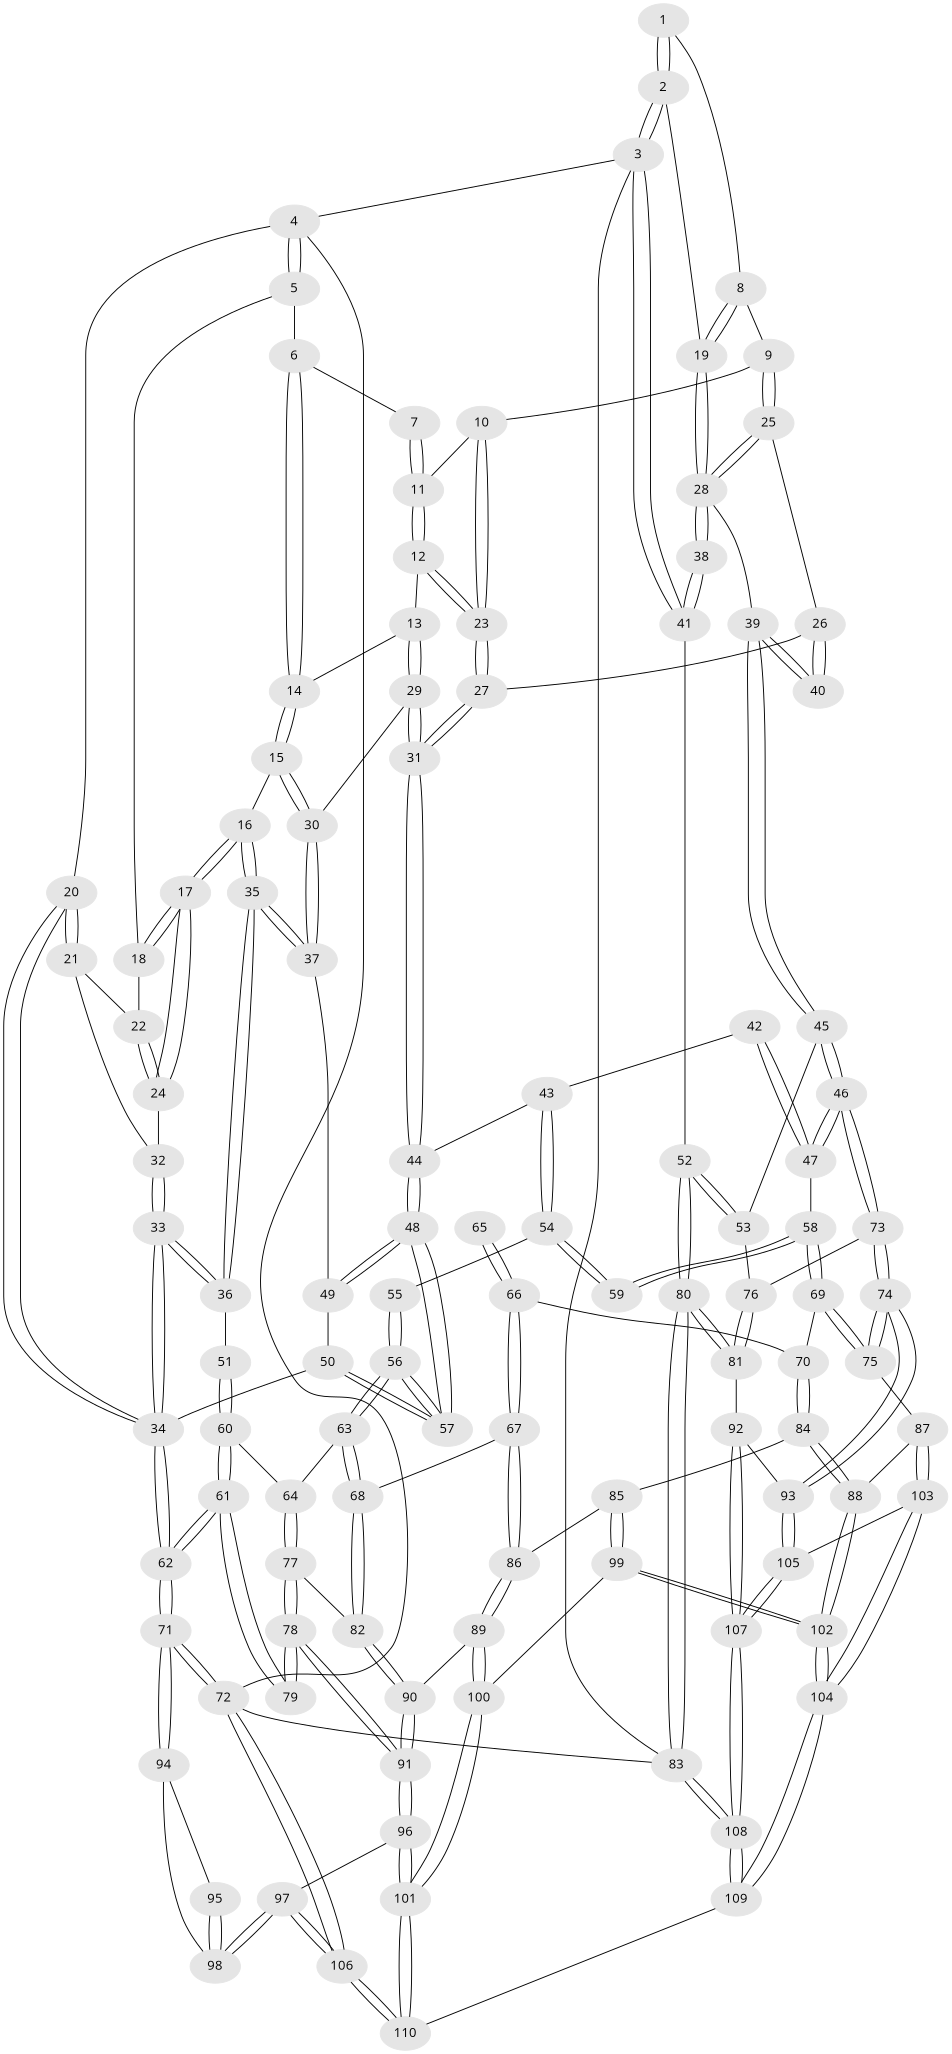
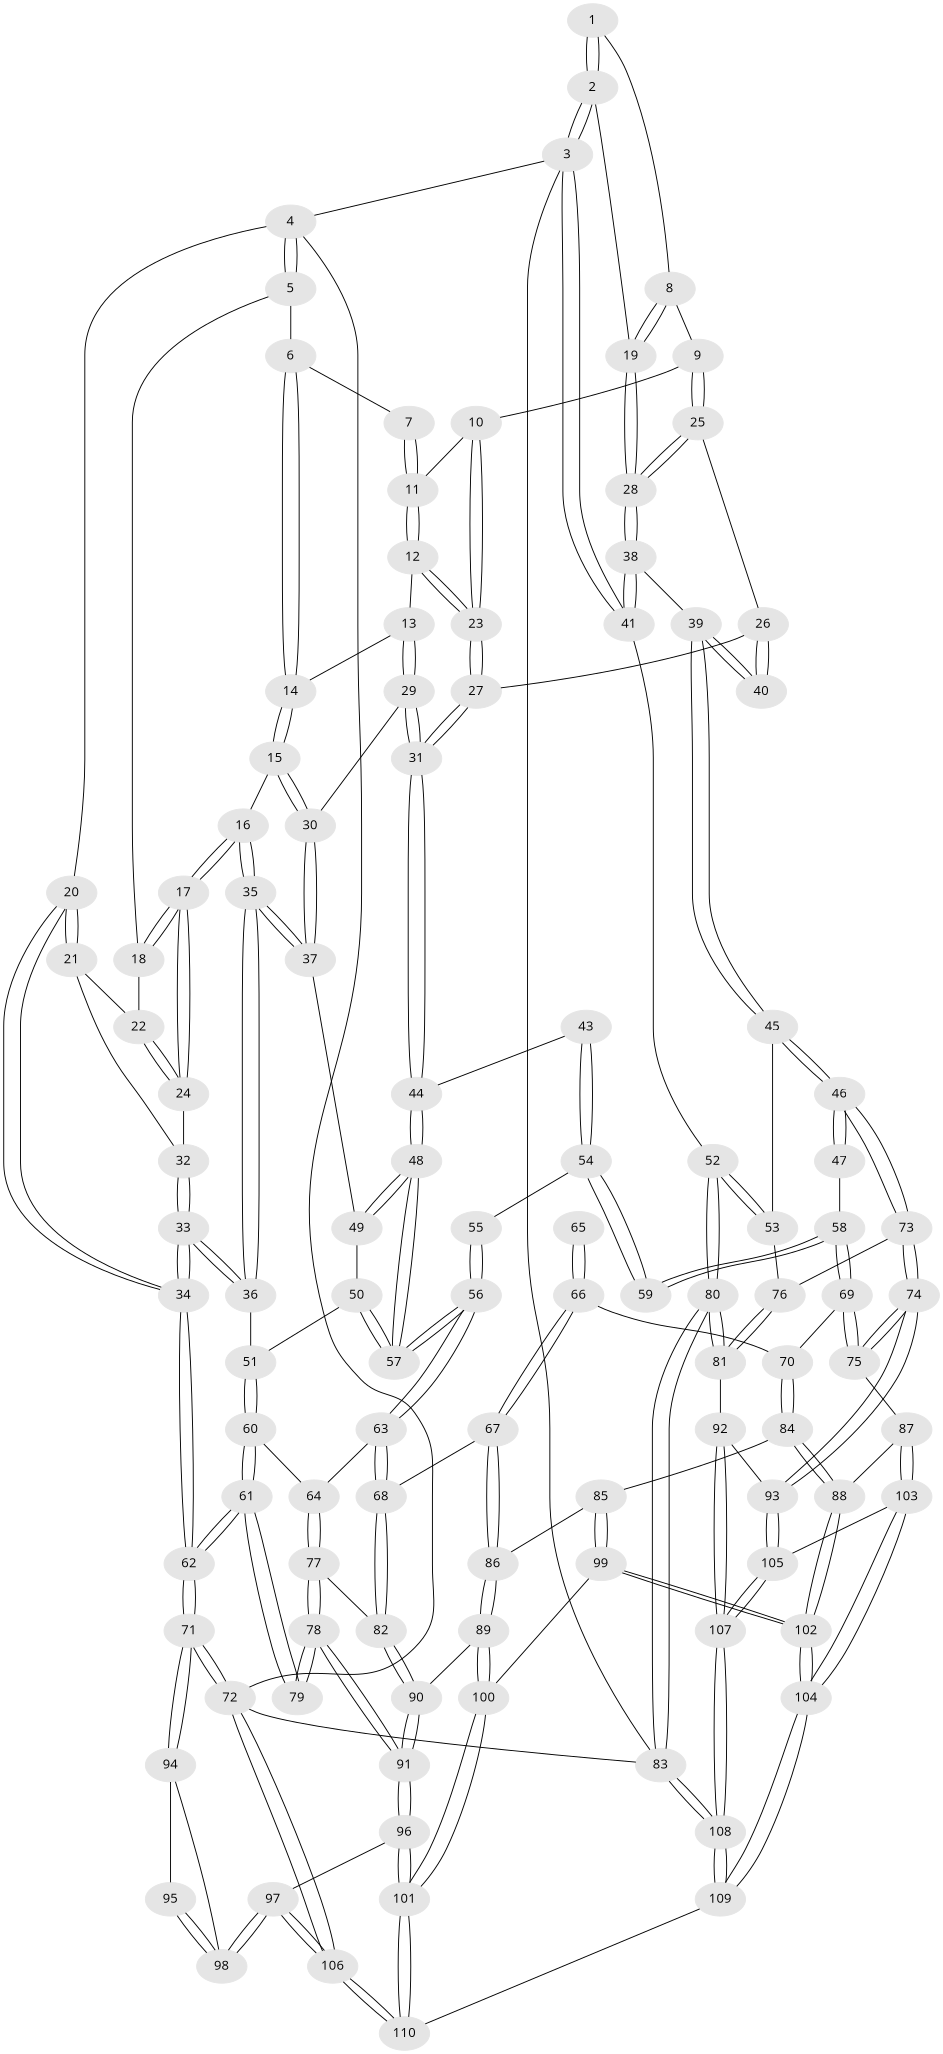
(740, 554) -> (664, 591)
(755, 1027) -> none
(241, 1393) -> (304, 1329)
